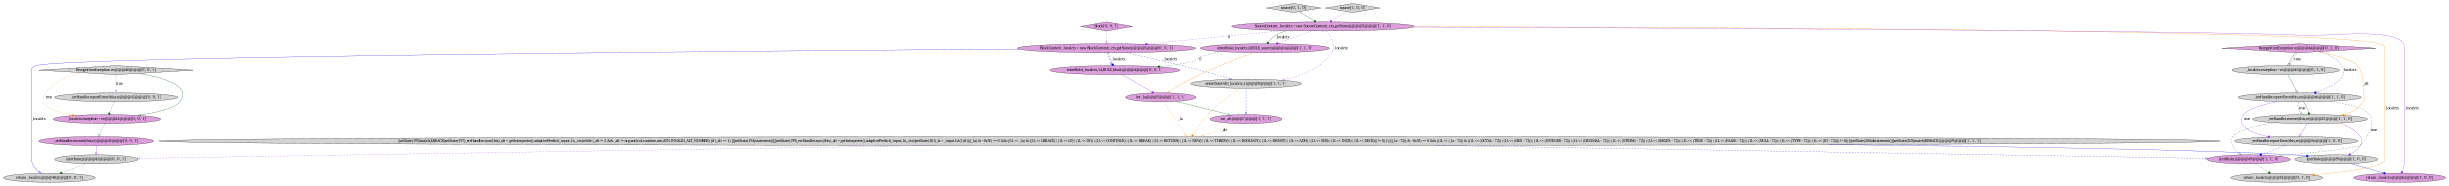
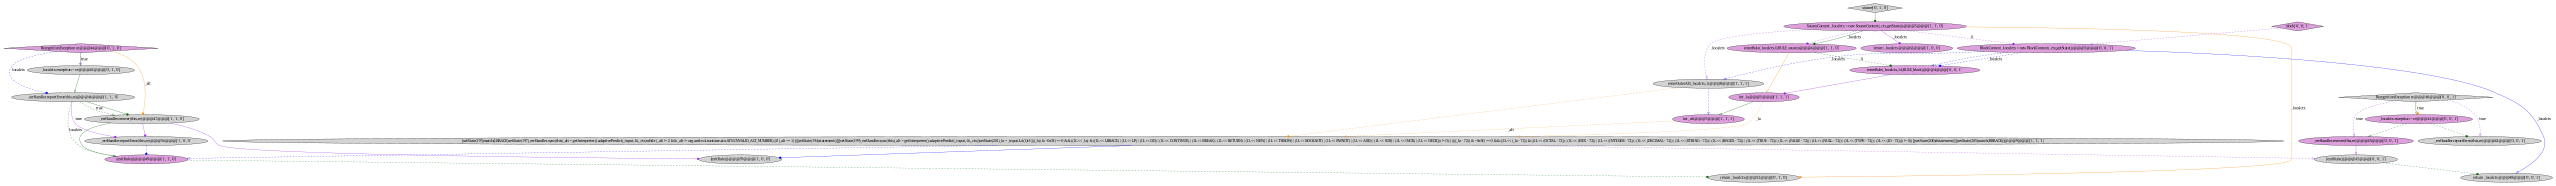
(1353, 8) -> none
(112, 107) -> (2448, 130)
none -> (2366, 109)
(2304, 129) -> (144, 129)
(2243, 130) -> (80, 141)
(2374, 130) -> (76, 130)
(2369, 169) -> none
